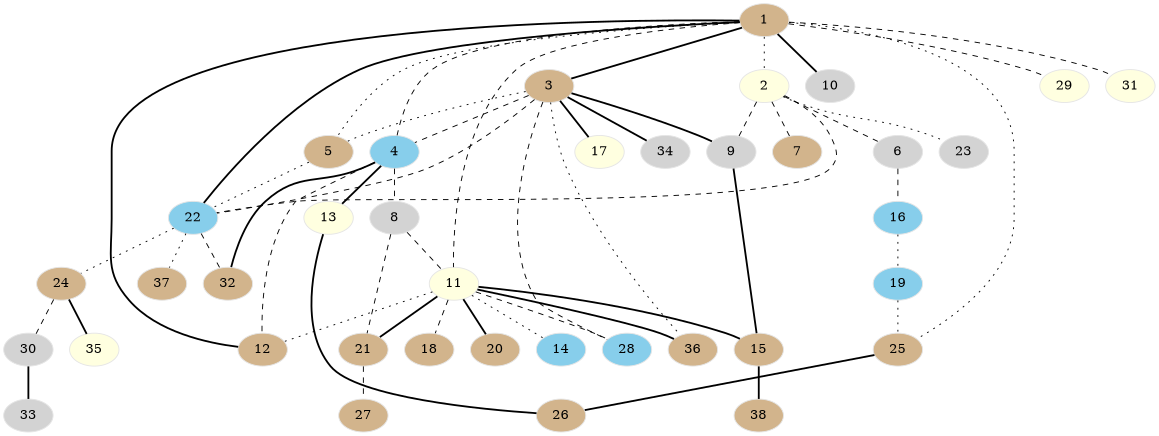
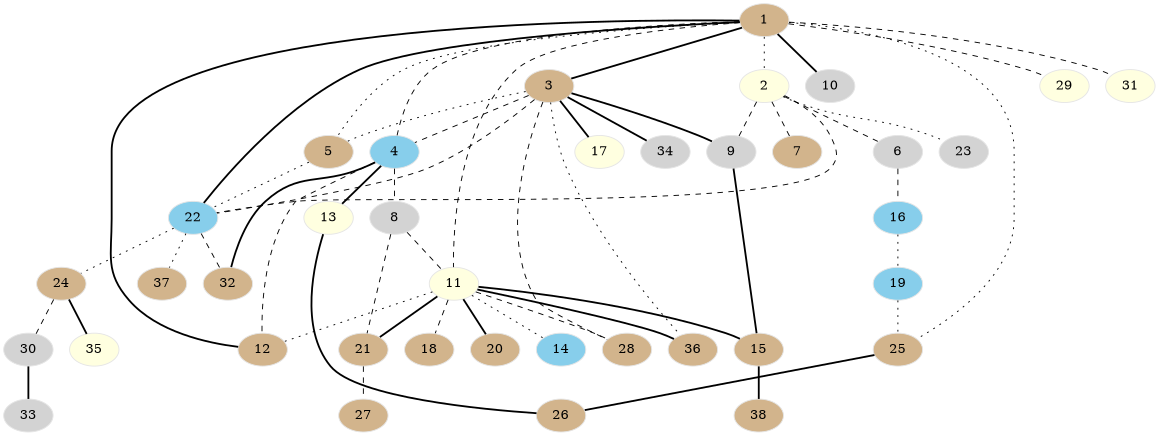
(627, 350) -> (627, 350)
